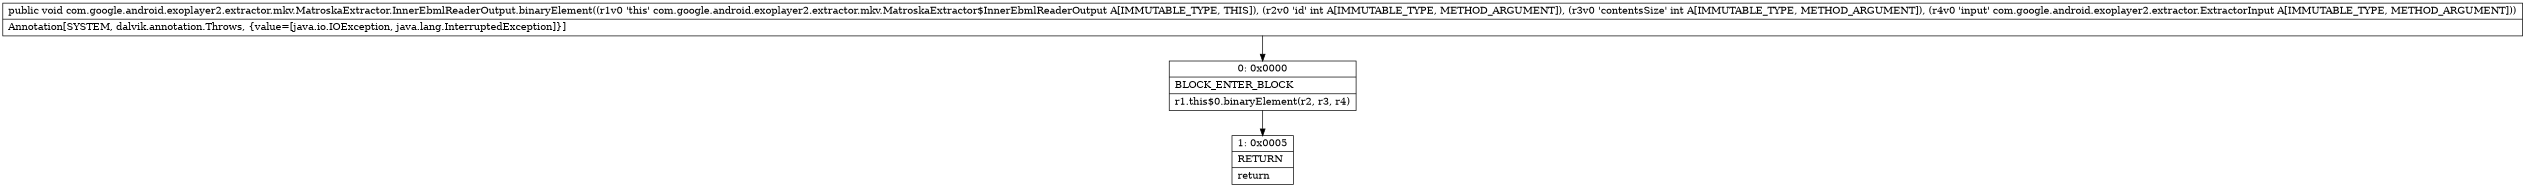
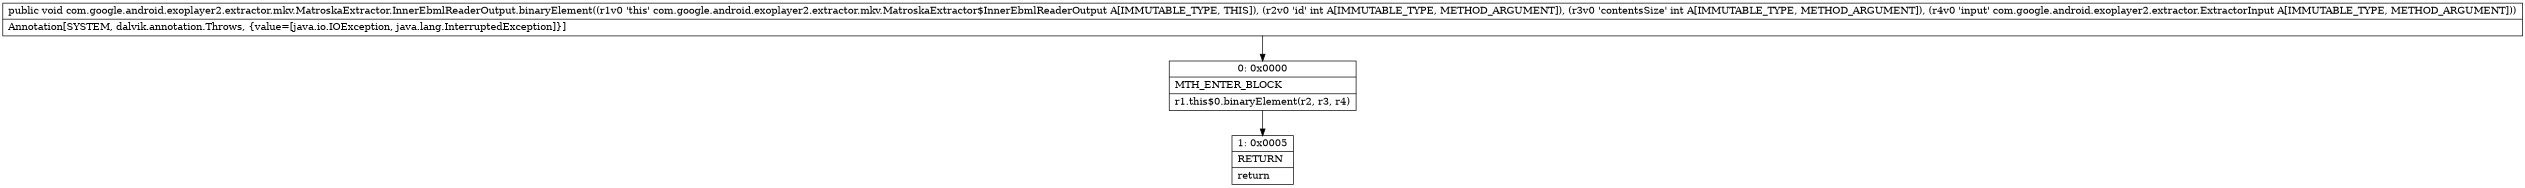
(1234, 85) -> (1229, 85)
